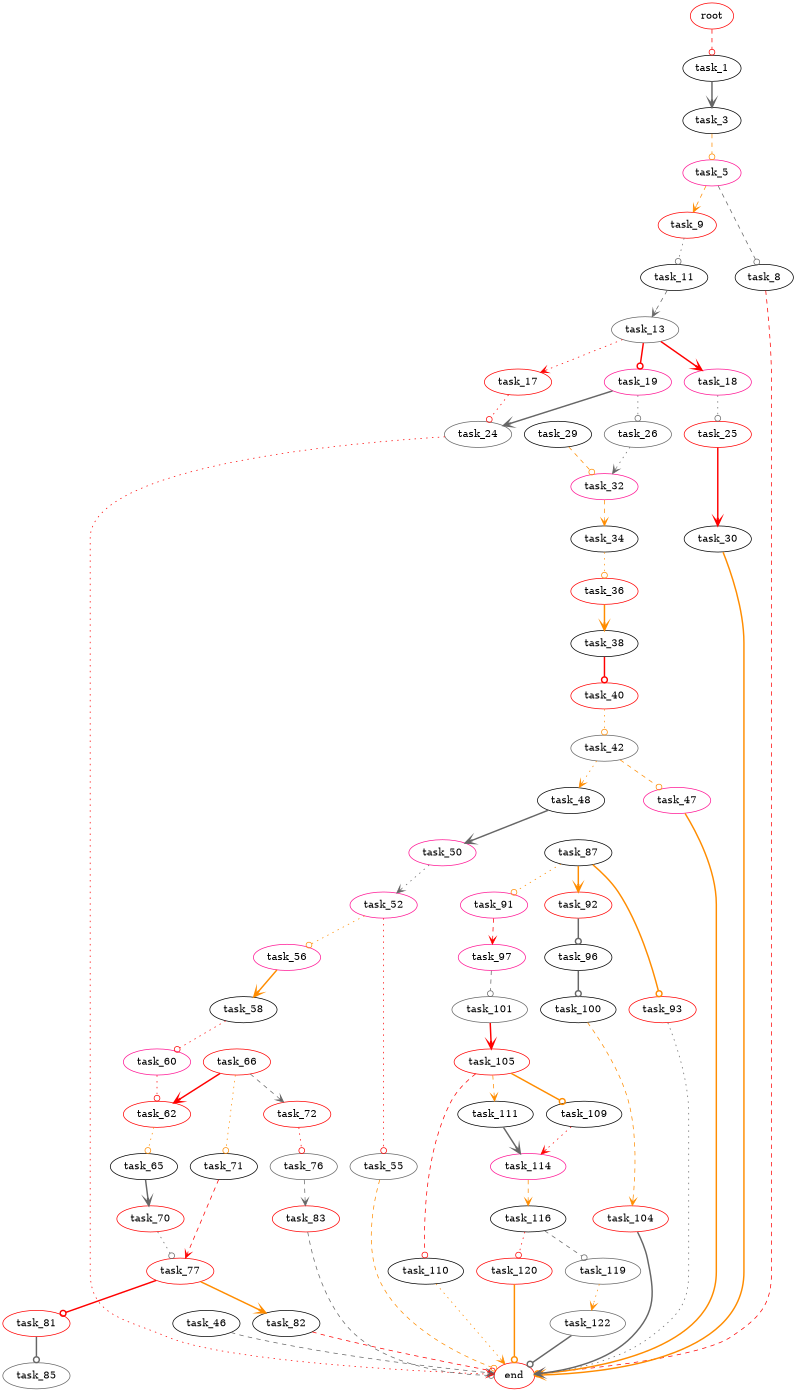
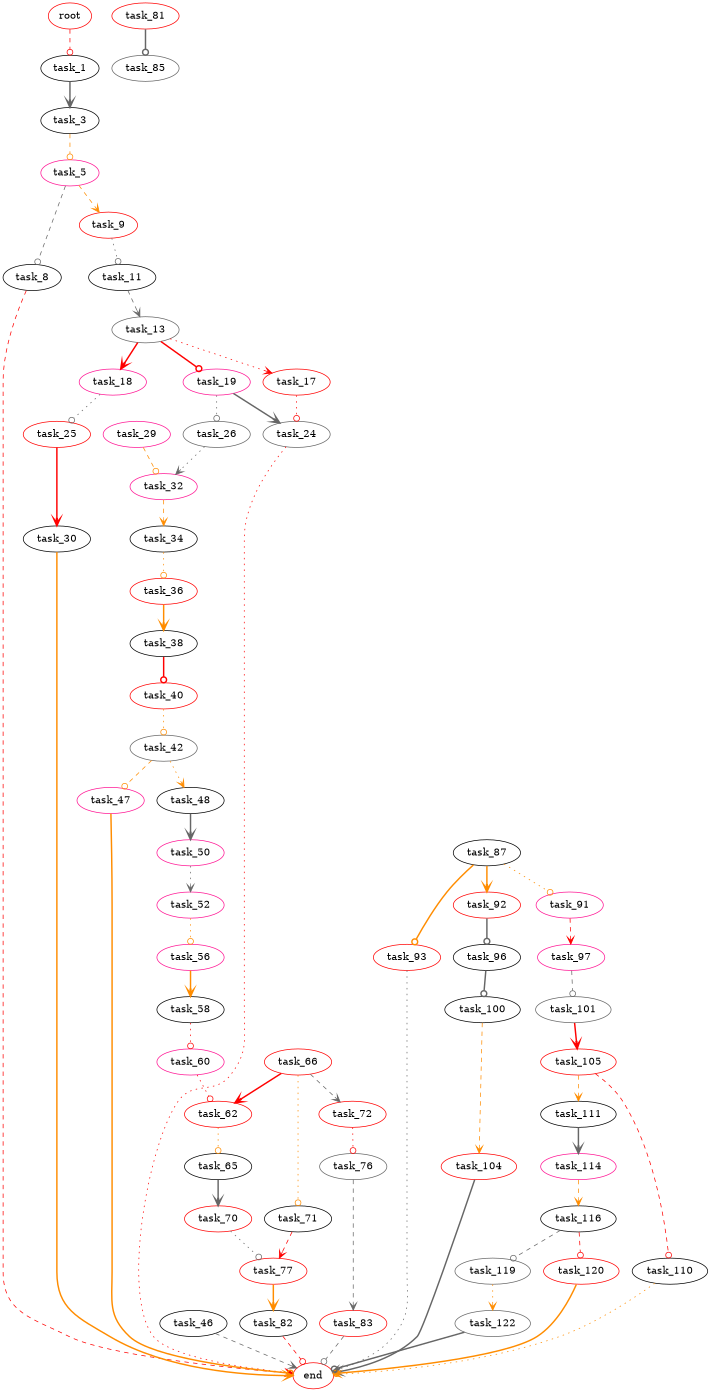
(558, 434) -> (137, 434)
(584, 1114) -> none
(384, 1167) -> none
(522, 1242) -> (580, 1242)
(111, 1296) -> none
